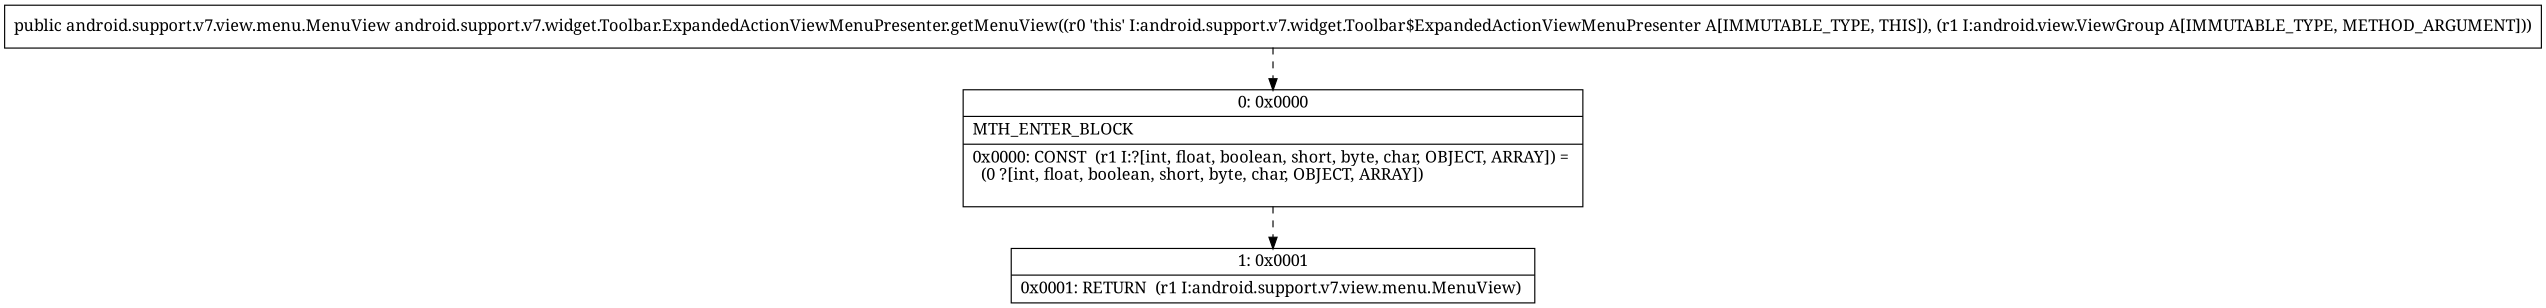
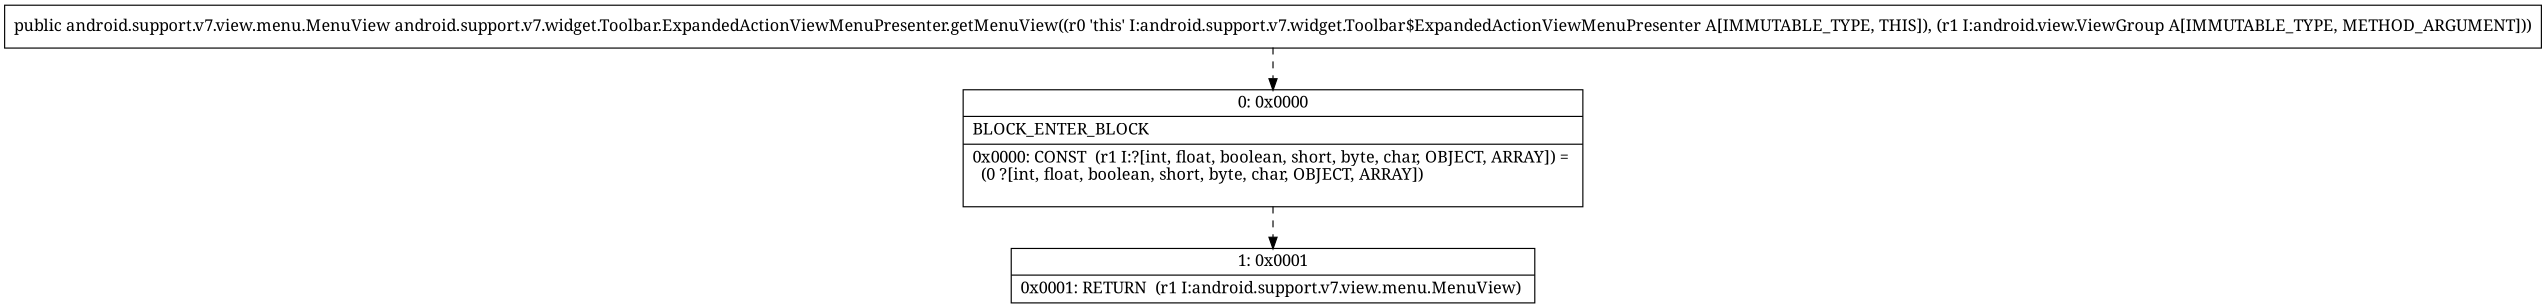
(1053, 130) -> (1061, 130)
